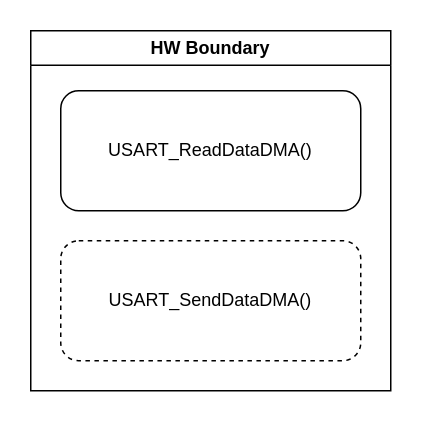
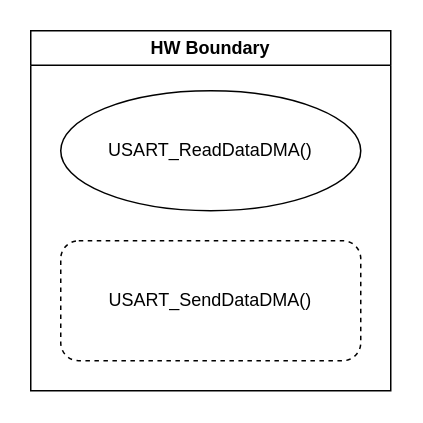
(211, 151) -> (211, 151)
